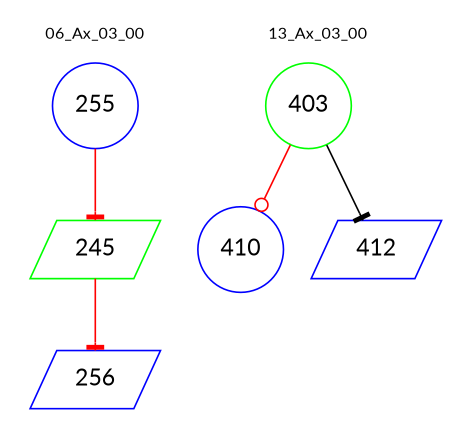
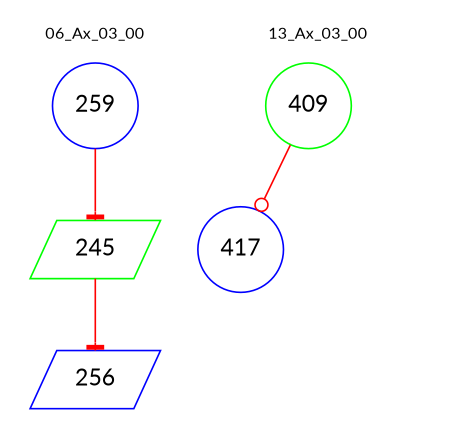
(95, 106) -> (95, 106)
(309, 106) -> (309, 106)
(241, 250) -> (241, 250)
(376, 250) -> none
